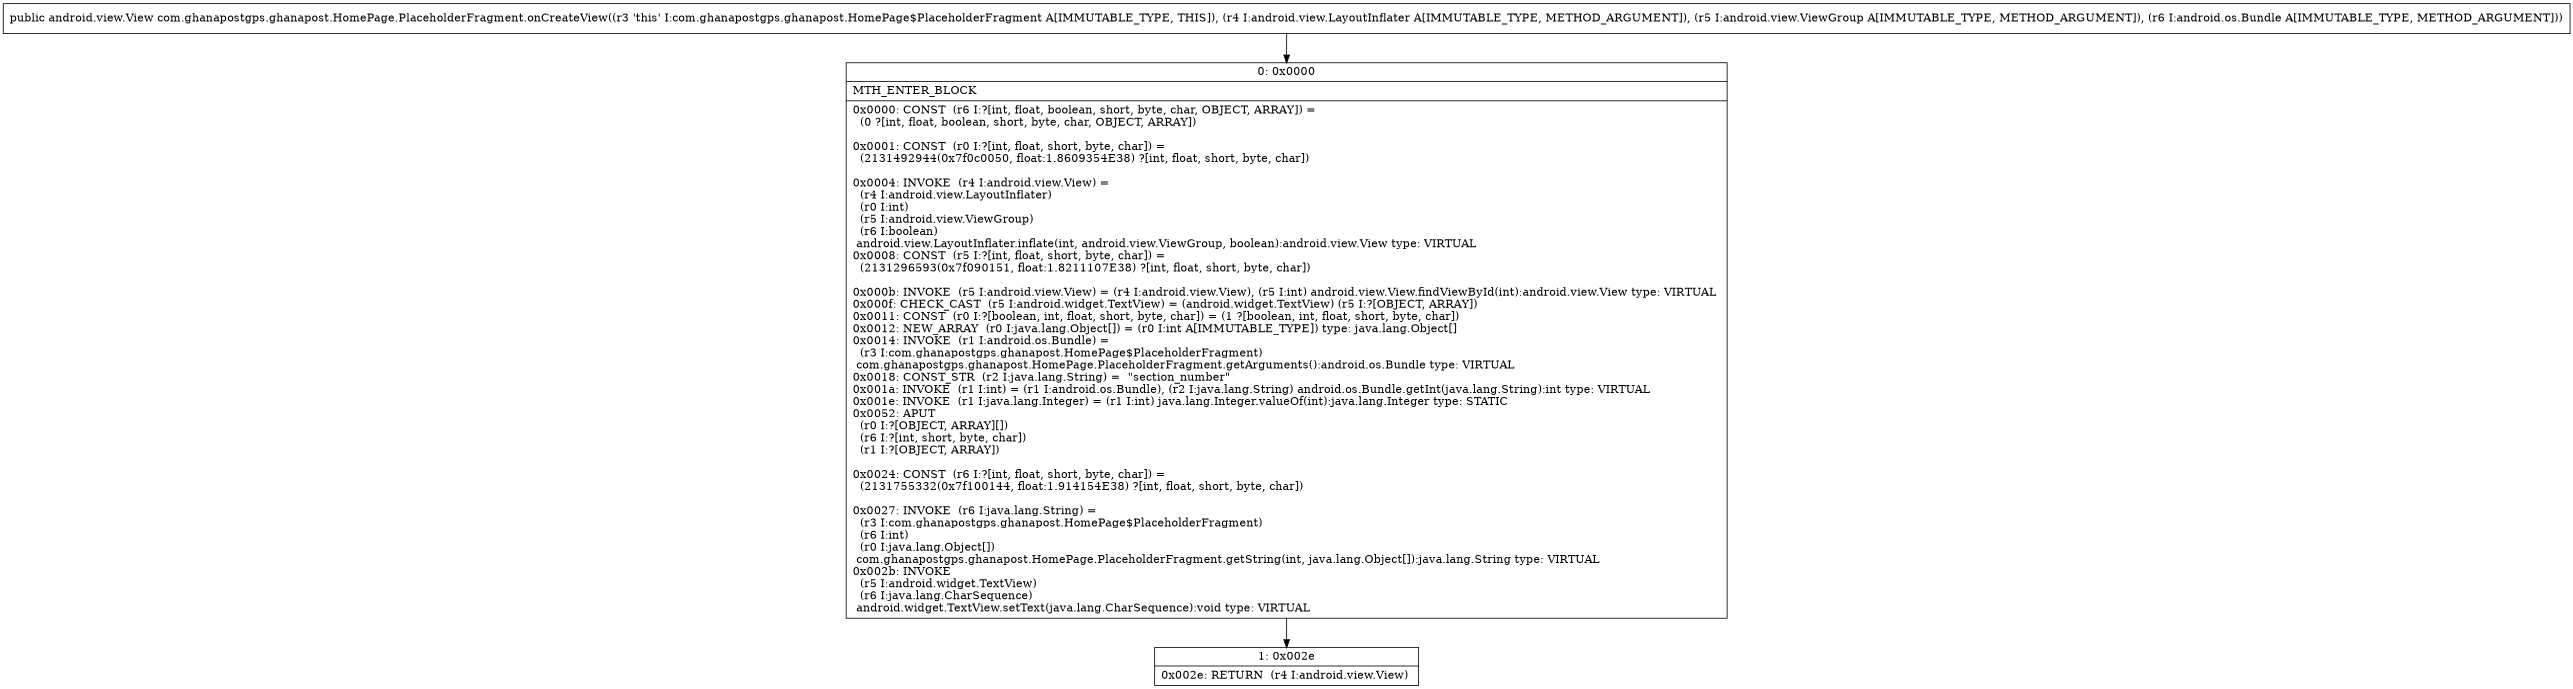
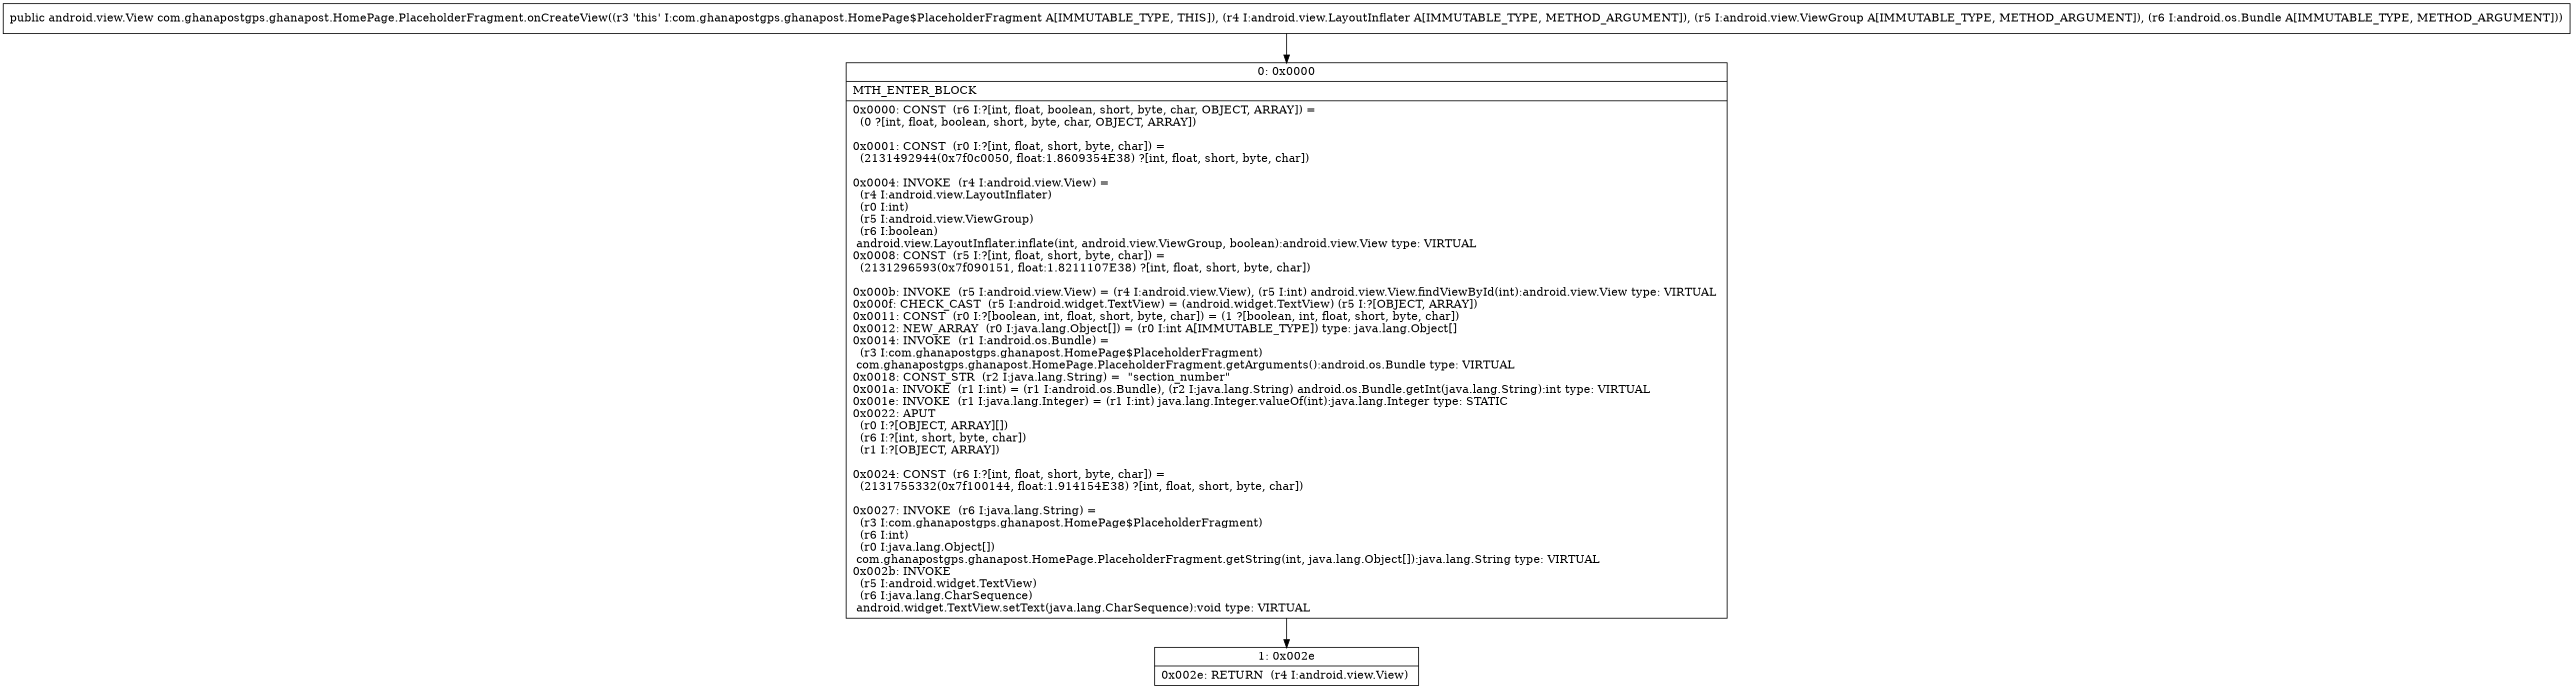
(898, 414) -> (898, 414)
